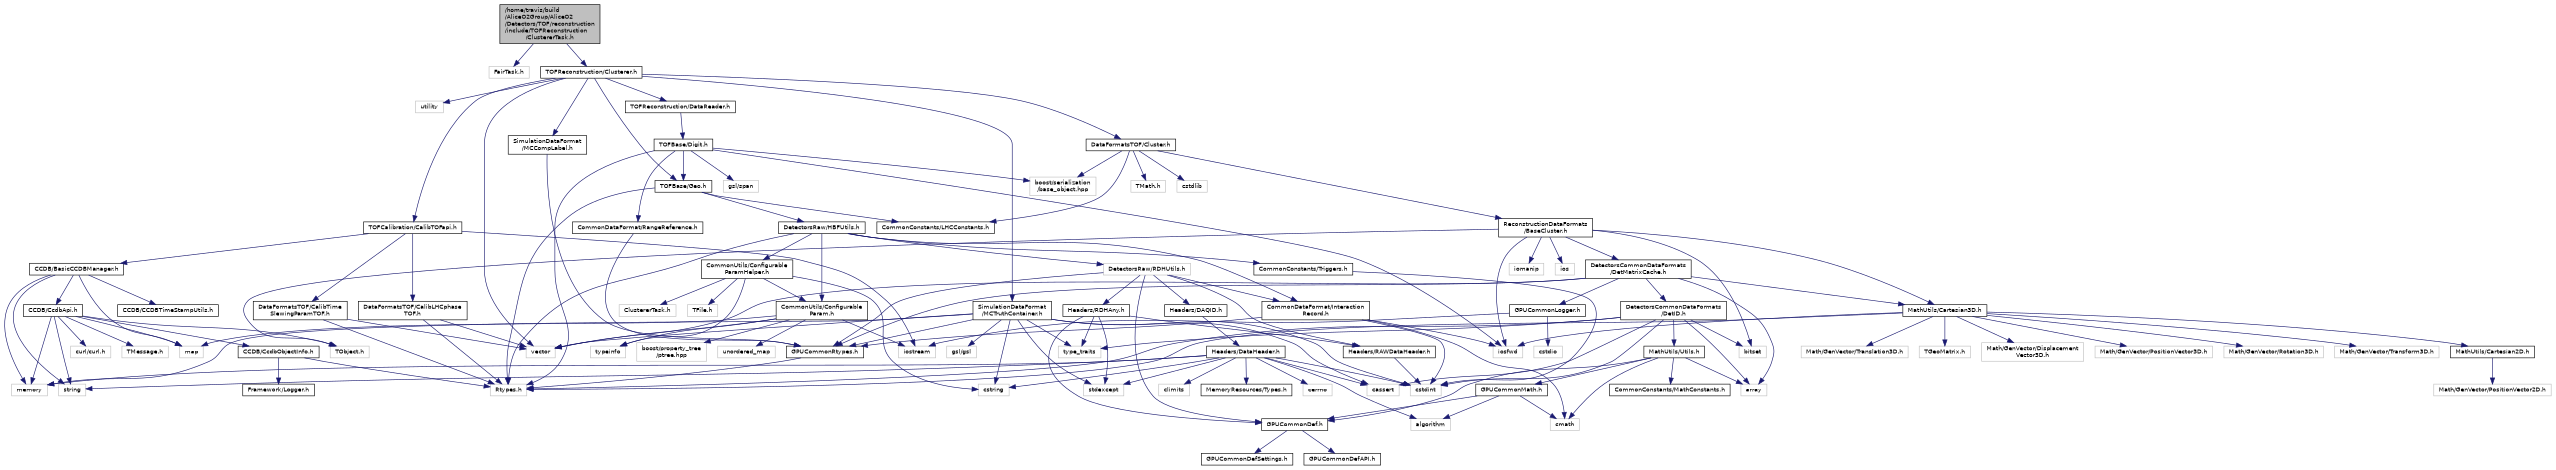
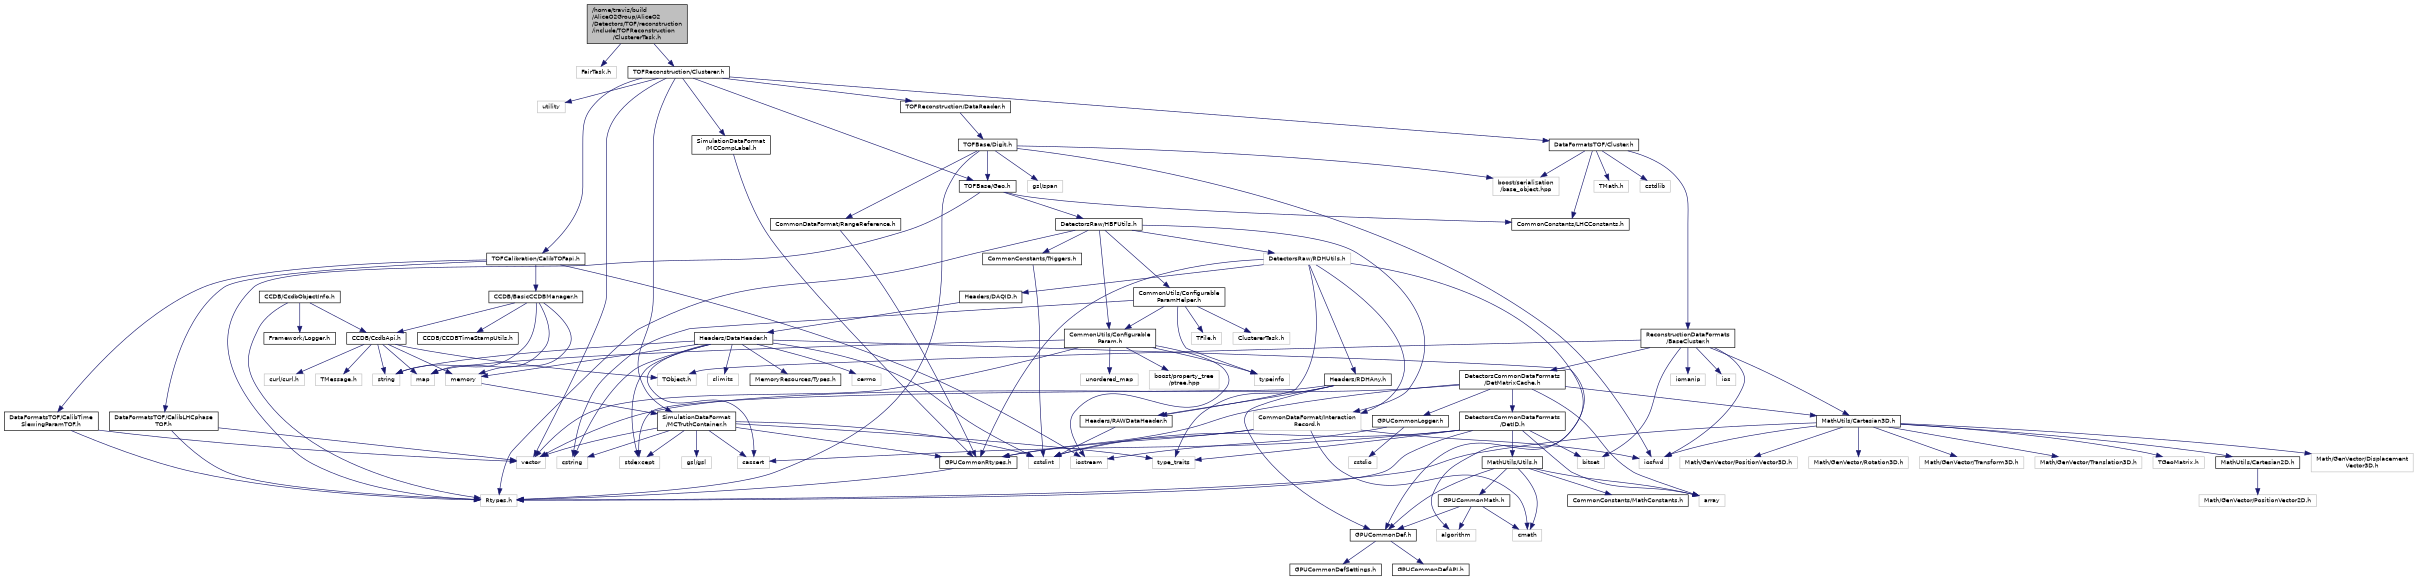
(1316, 311) -> (1307, 421)
(508, 324) -> (571, 399)
(163, 331) -> (335, 316)
